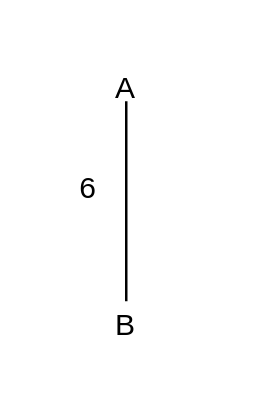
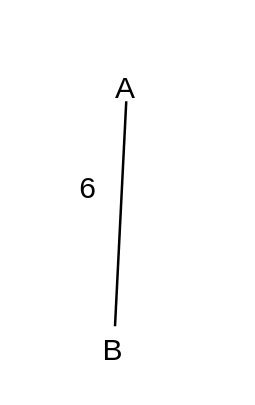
(126, 326) -> (114, 351)
